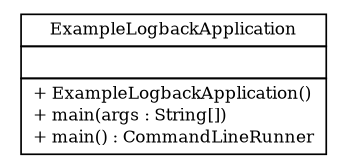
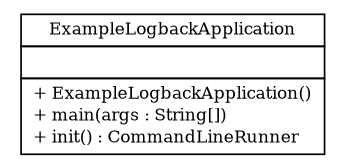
(174, 137) -> (166, 137)
